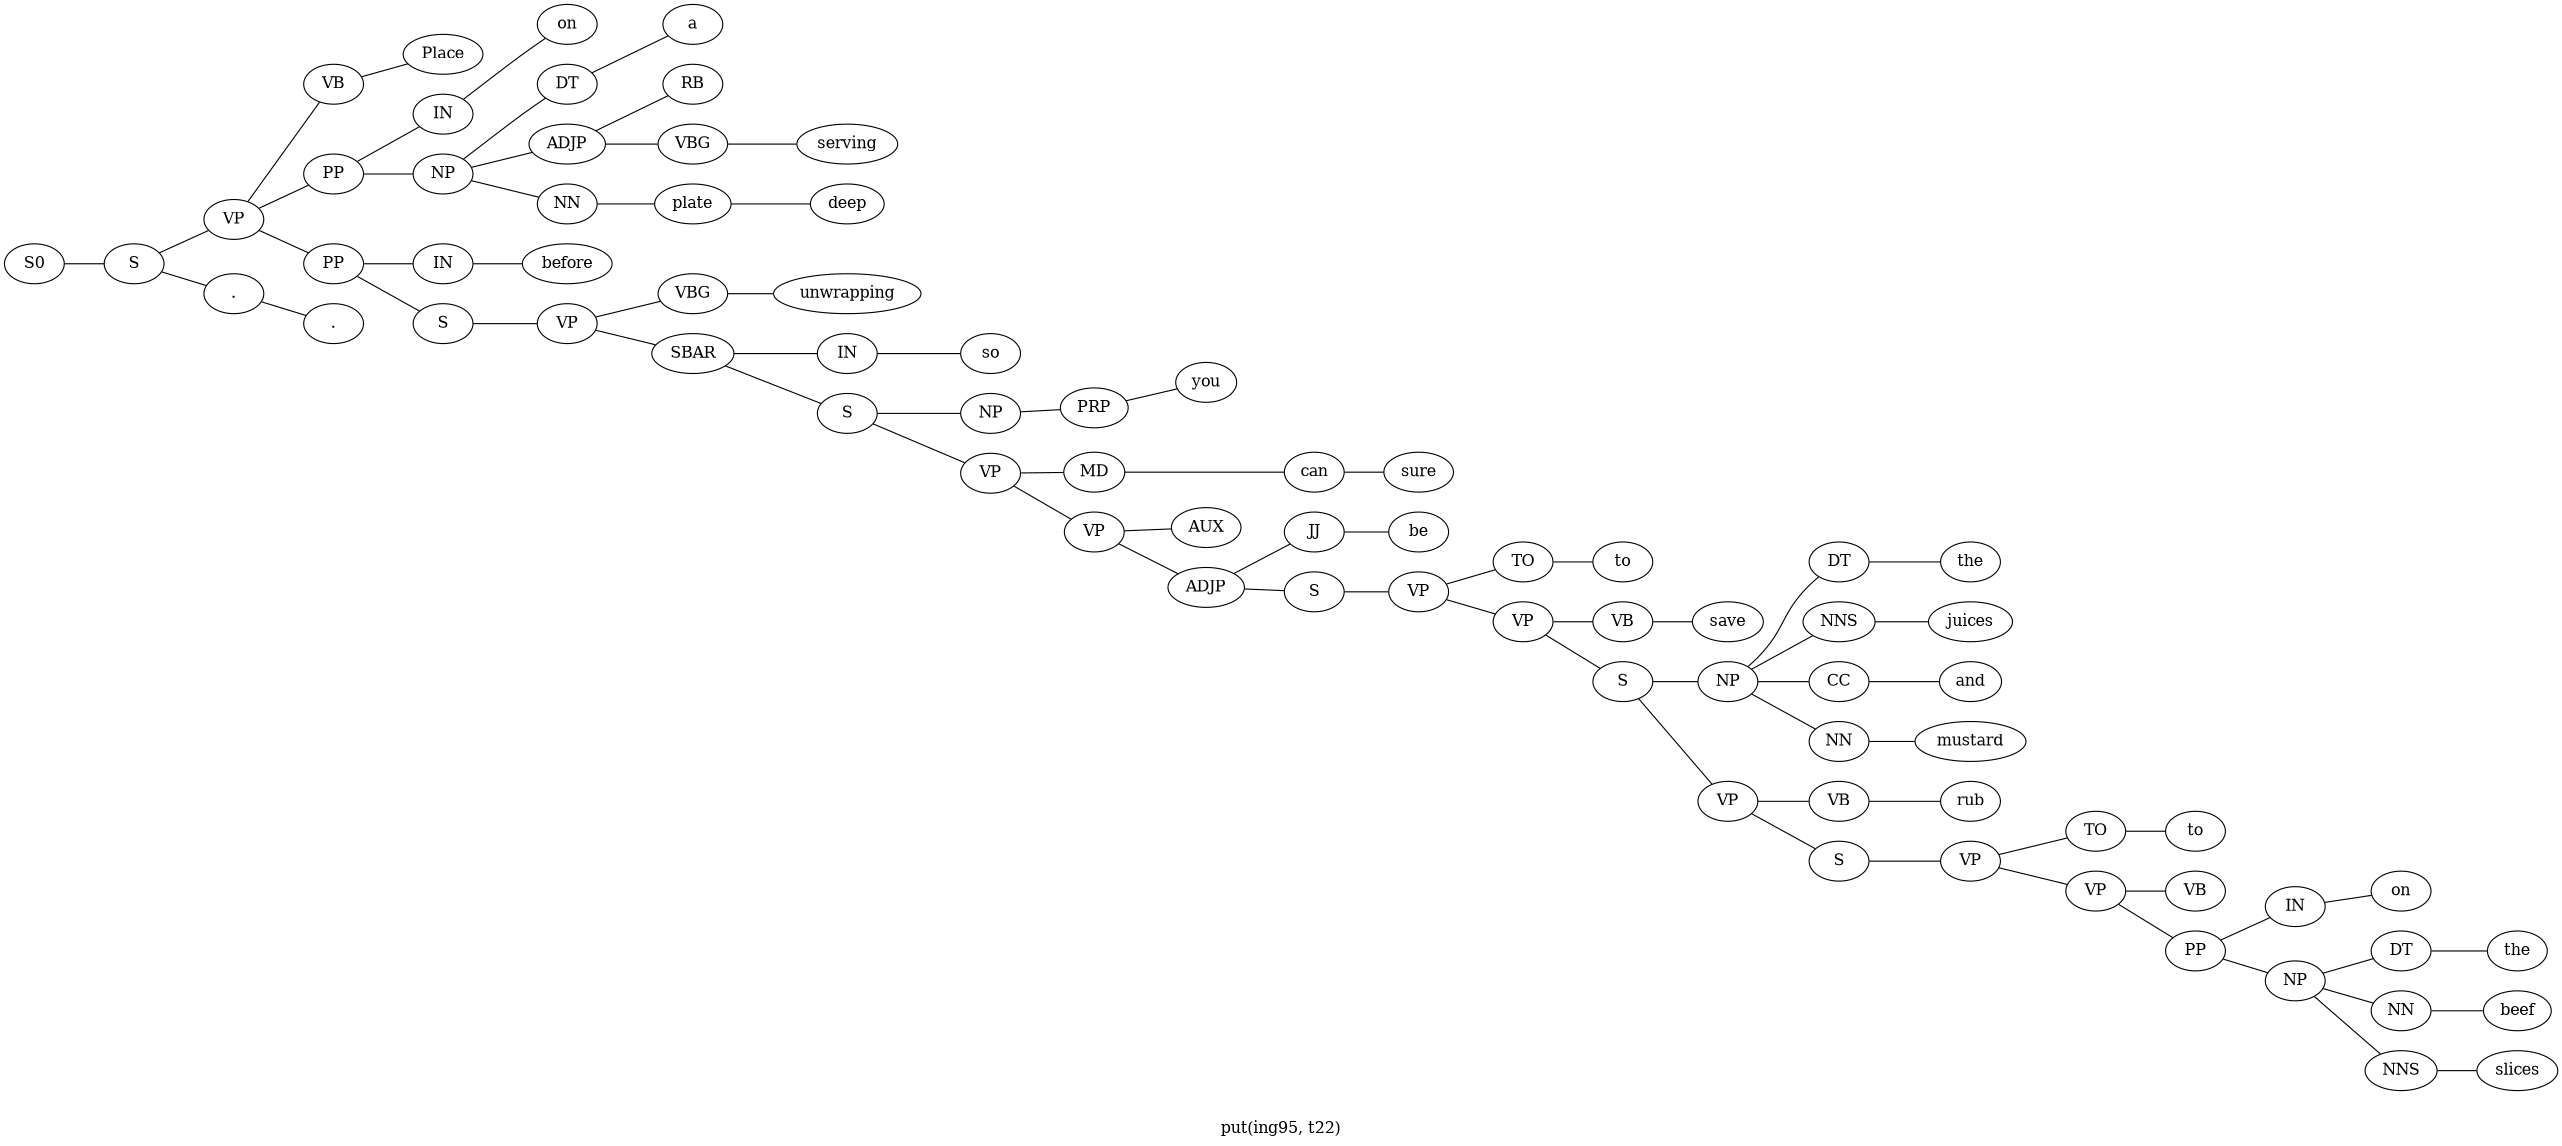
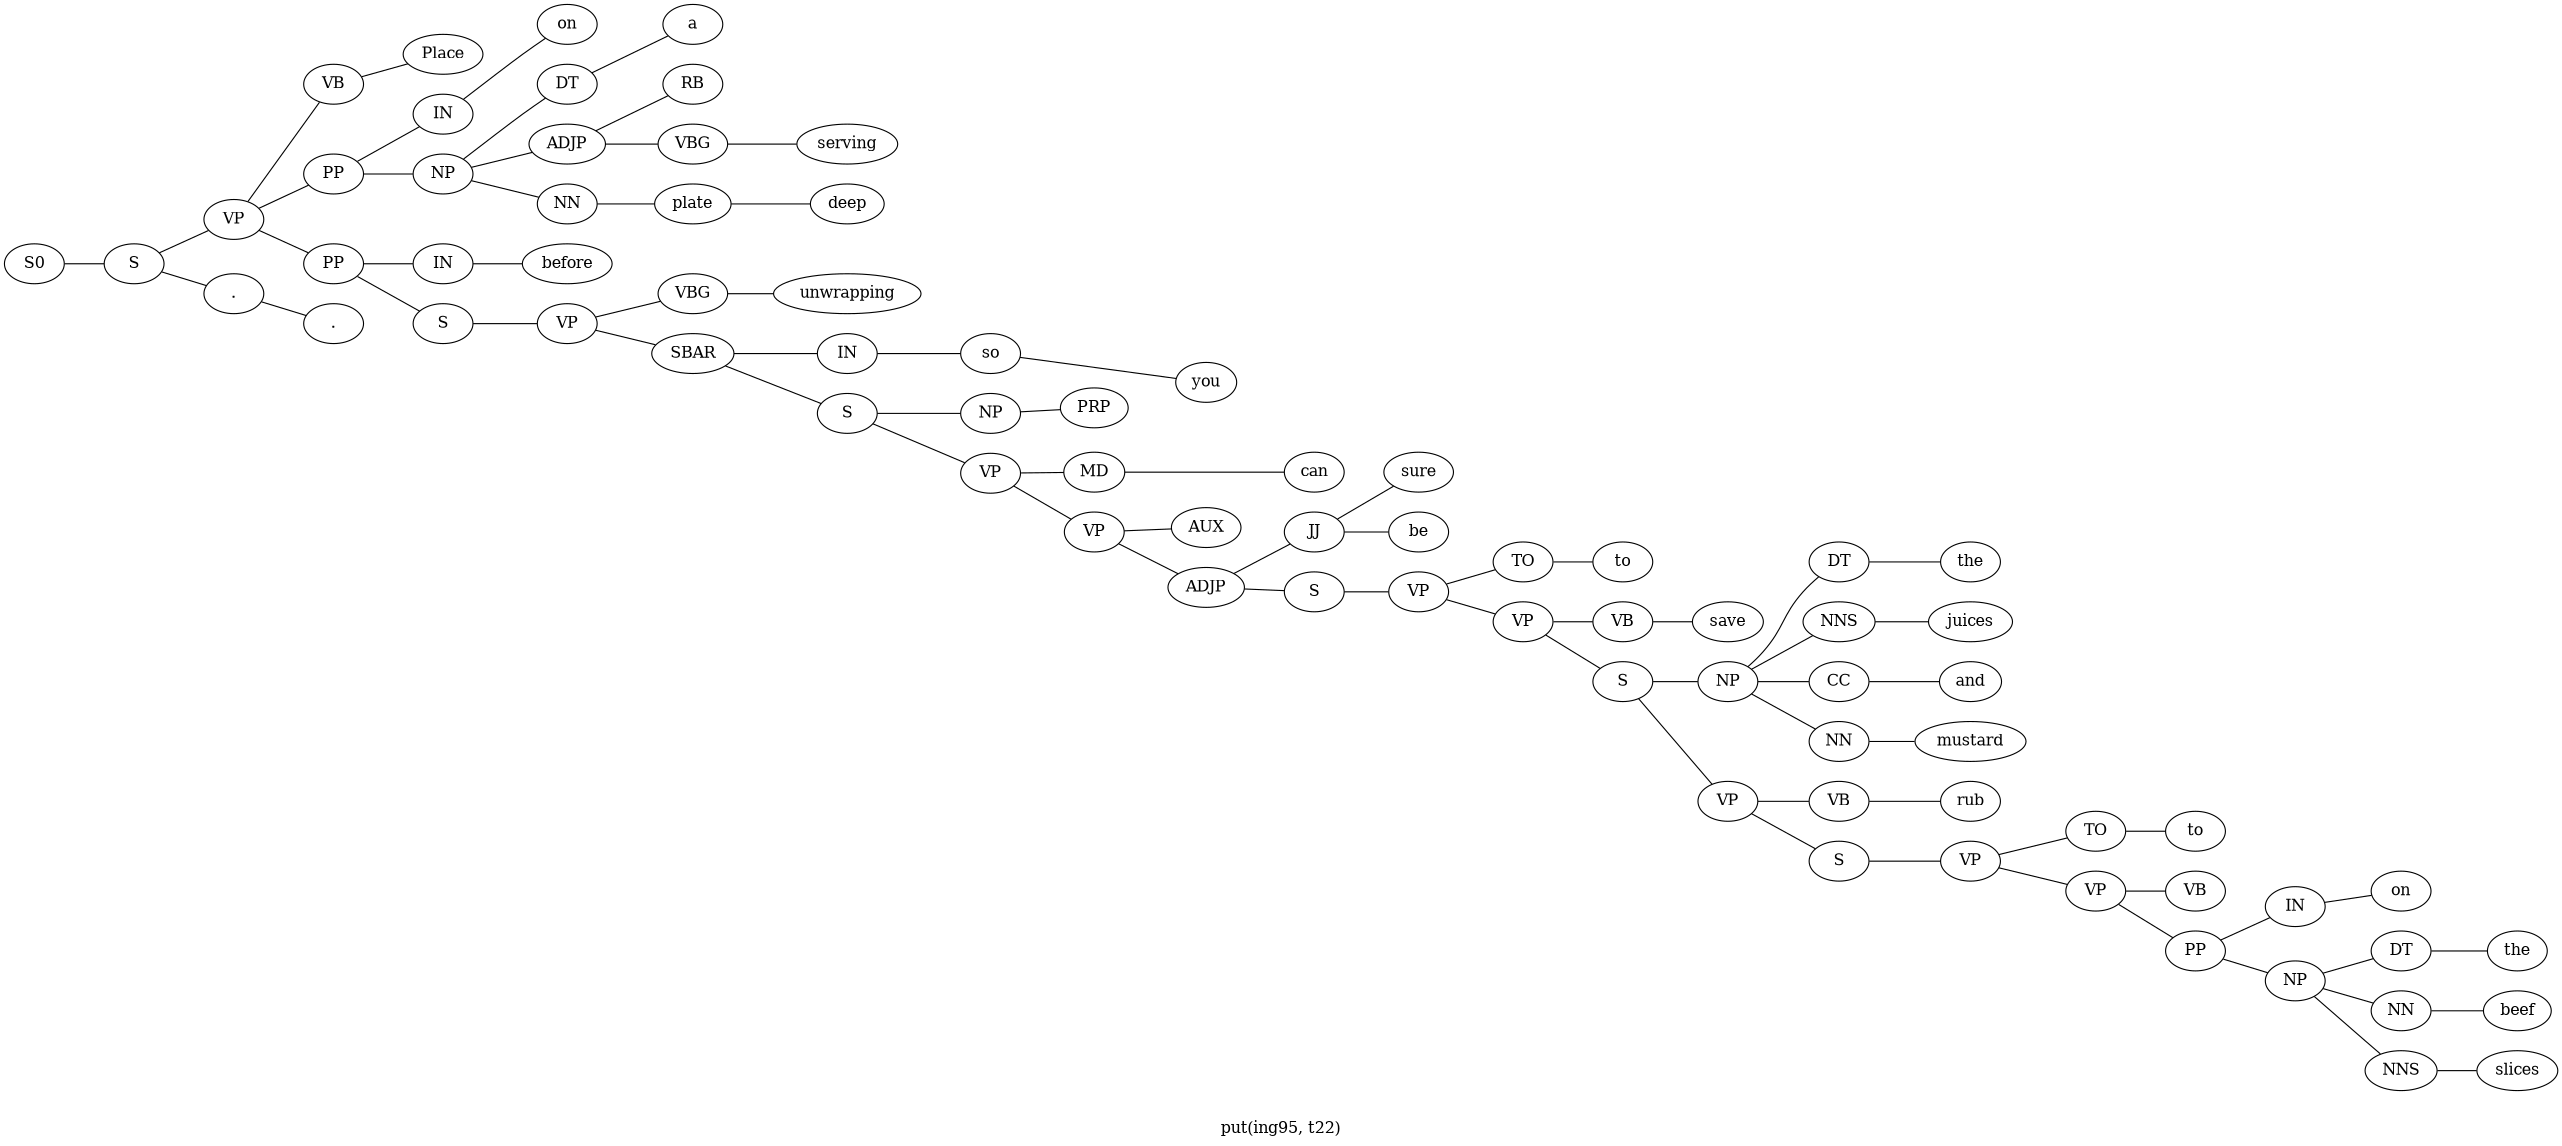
(1152, 395) -> (1098, 368)
(1364, 472) -> (1366, 503)
